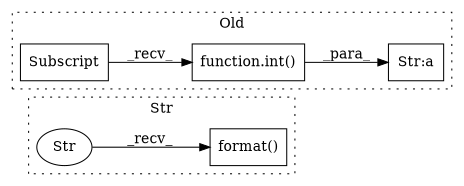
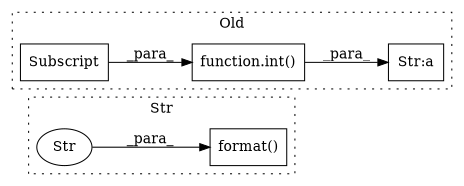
(150, 55) -> (150, 55)
(150, 140) -> (150, 140)
